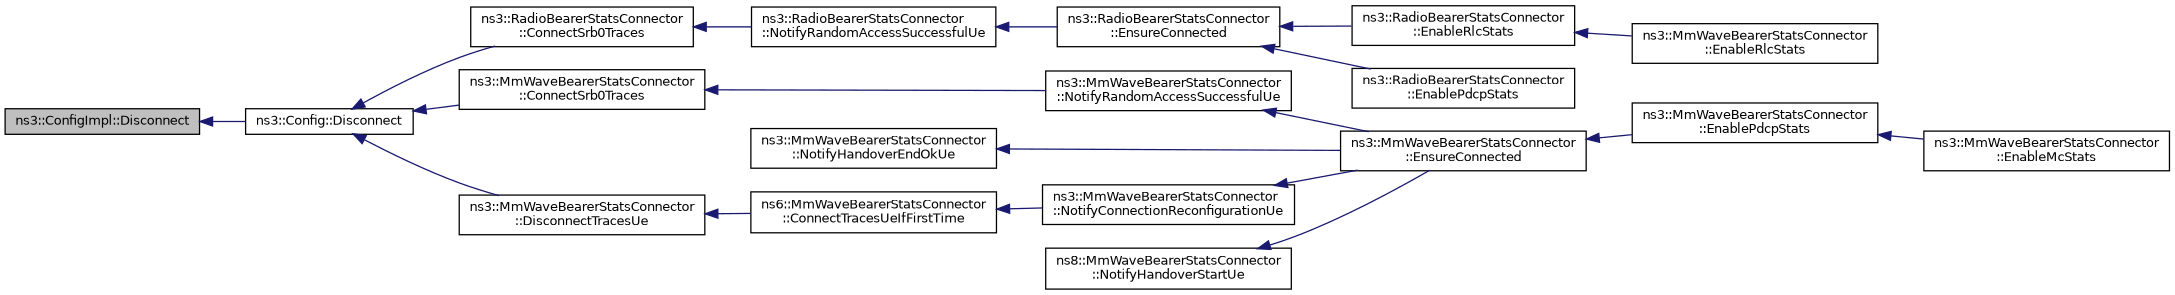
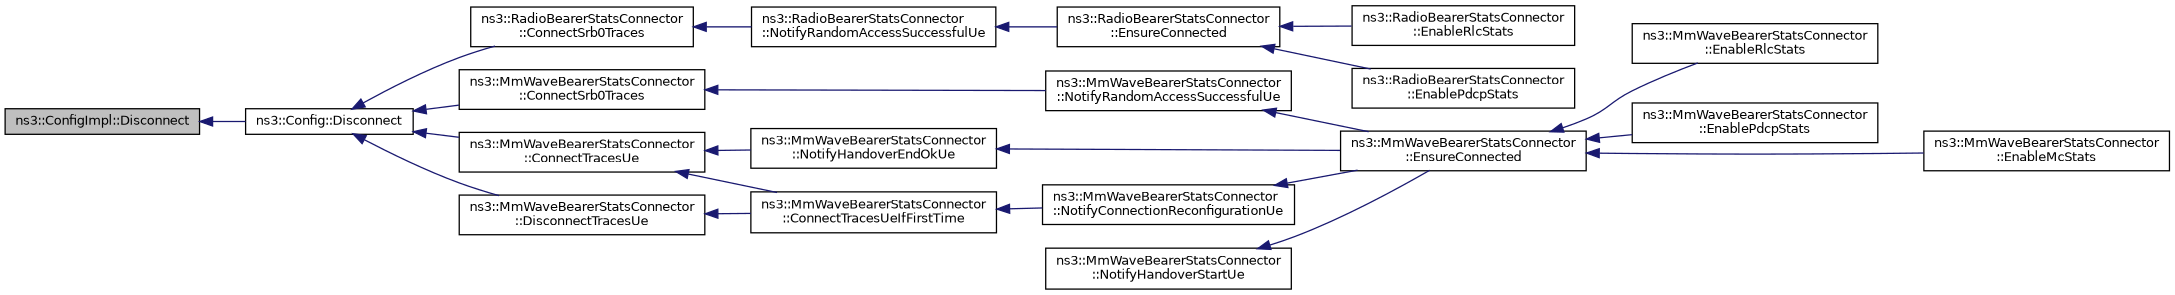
(1610, 35) -> (1629, 93)
(1907, 138) -> (1761, 154)
none -> (582, 152)
(874, 212) -> (874, 212)
(1169, 269) -> (1169, 269)
